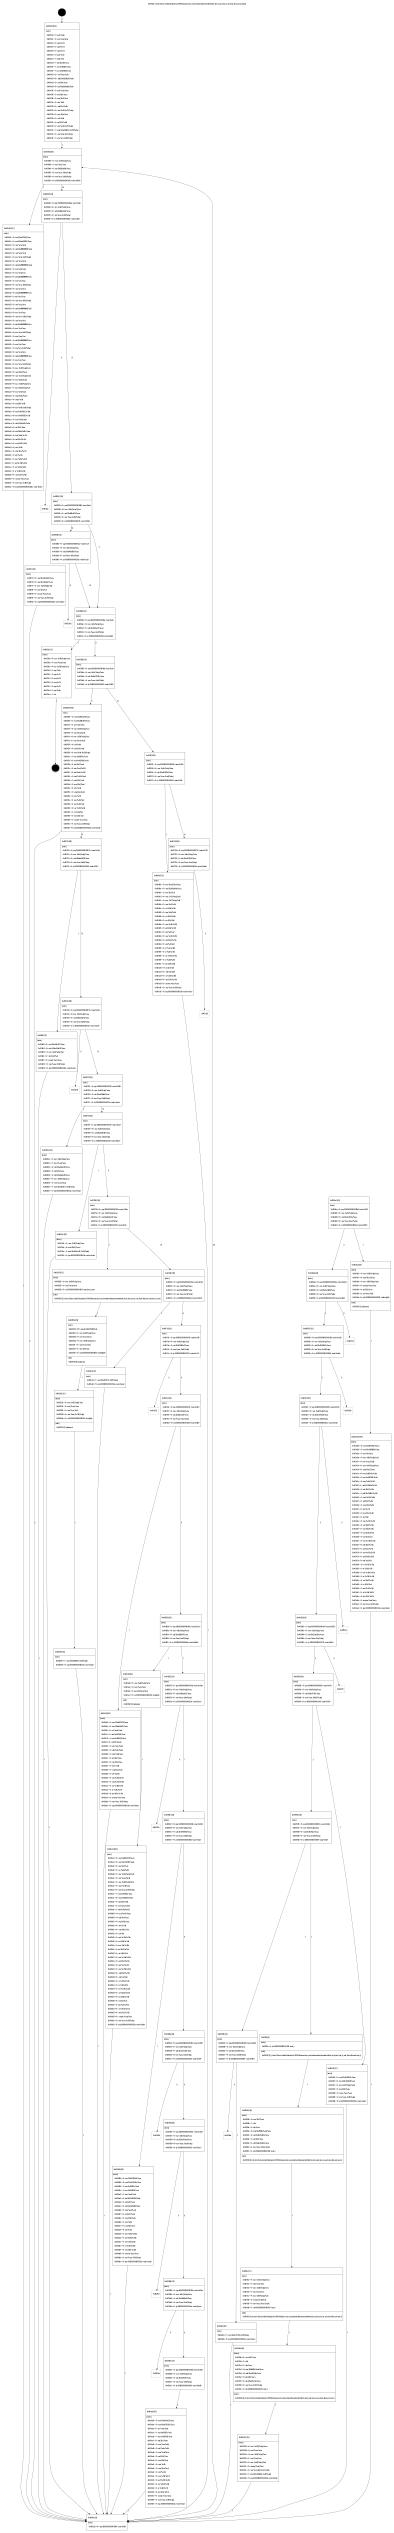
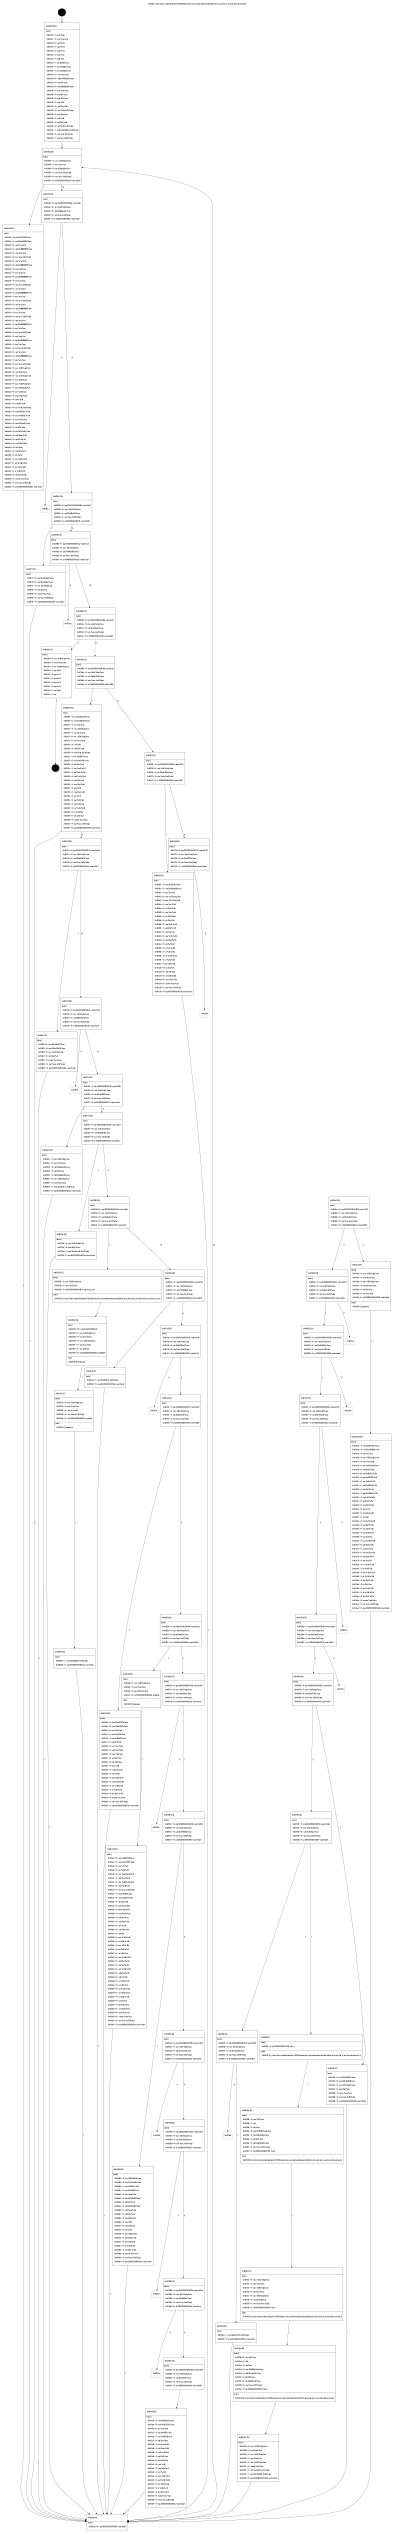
(99, 565) -> (45, 544)
